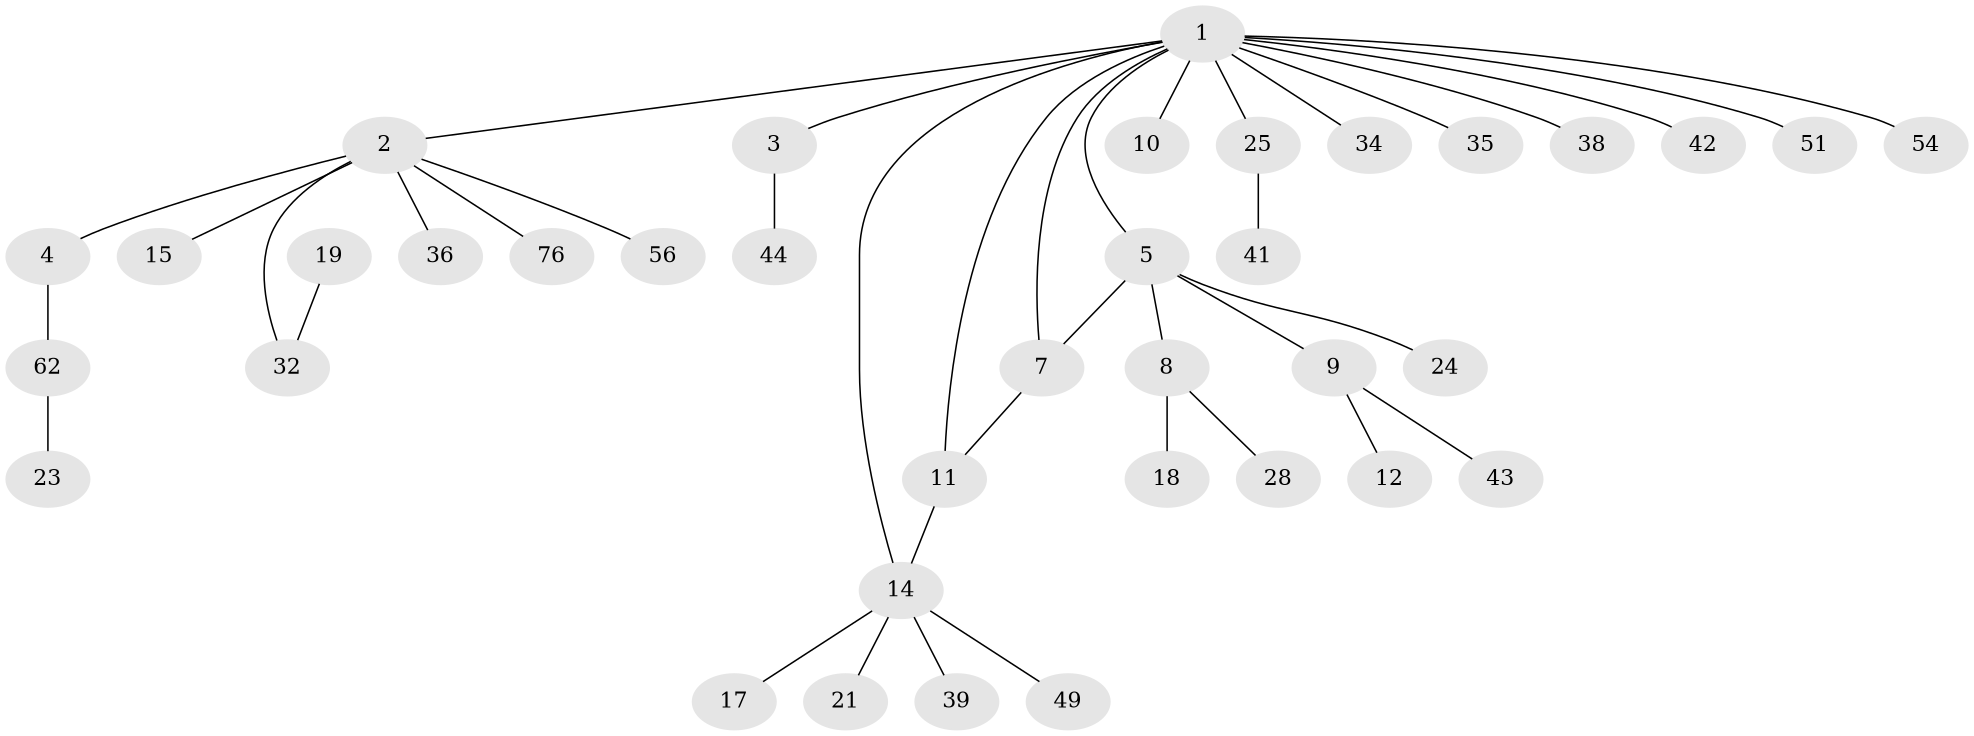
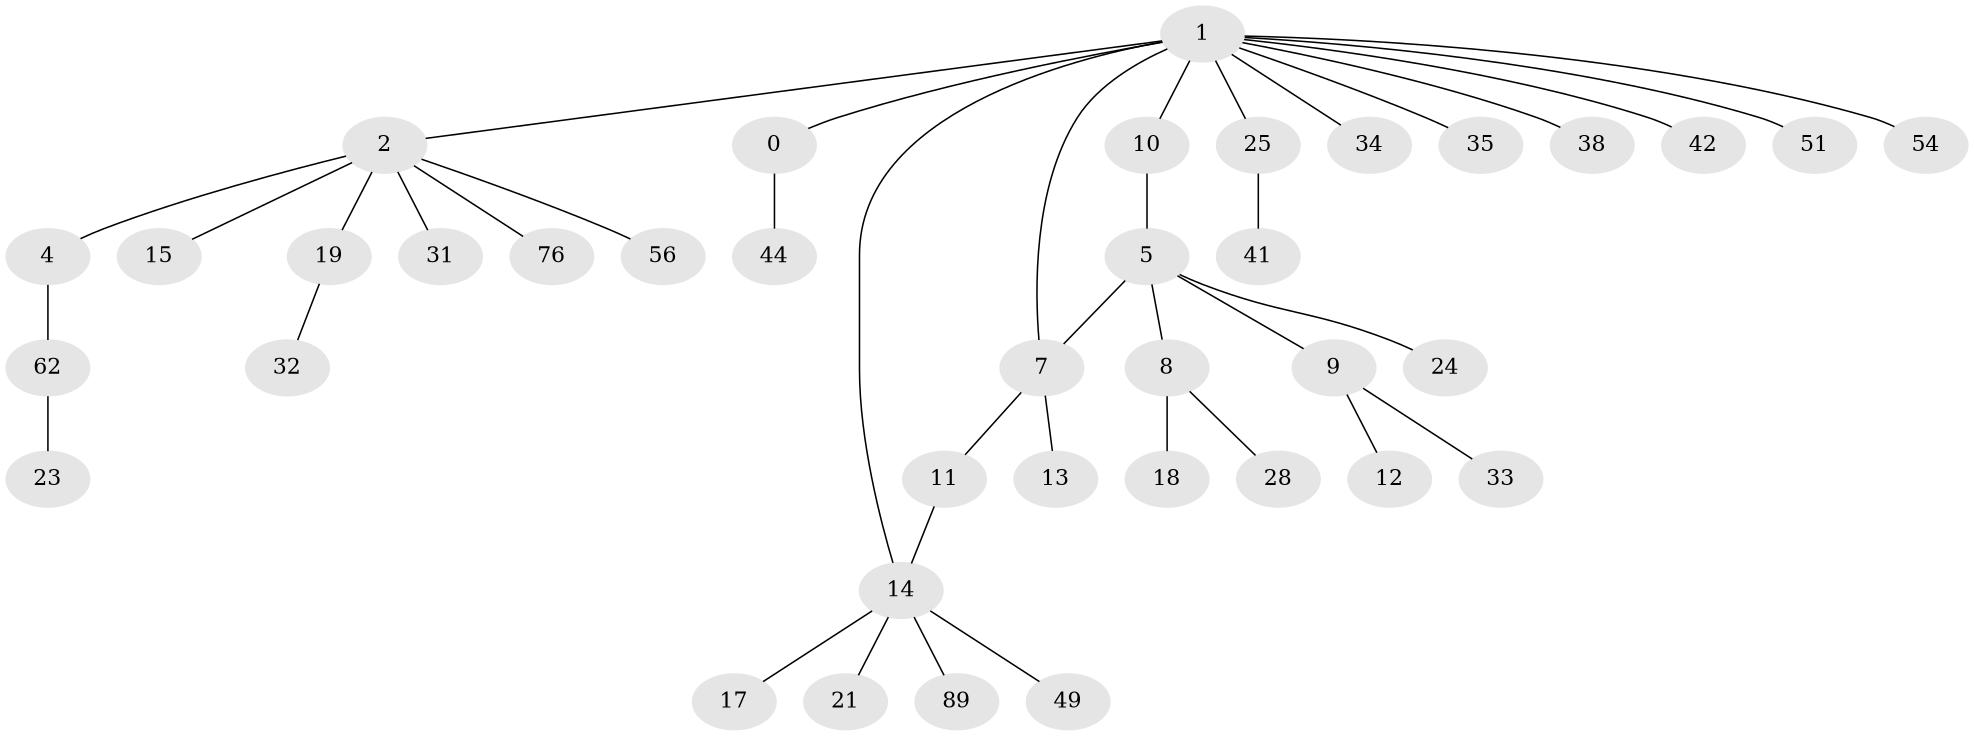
(1088, 128) -> (1147, 201)
(774, 145) -> (774, 145)
(994, 210) -> none
(272, 234) -> (357, 201)
(441, 257) -> (441, 257)
none -> (1056, 479)
(1501, 479) -> (1501, 479)
(957, 702) -> (957, 702)
